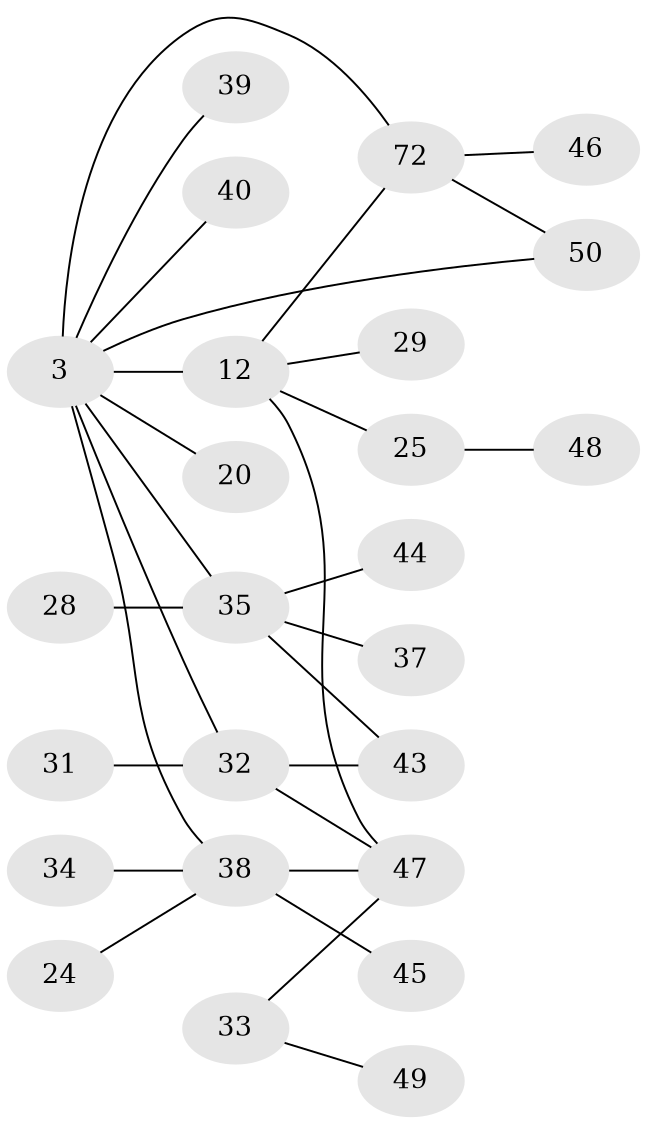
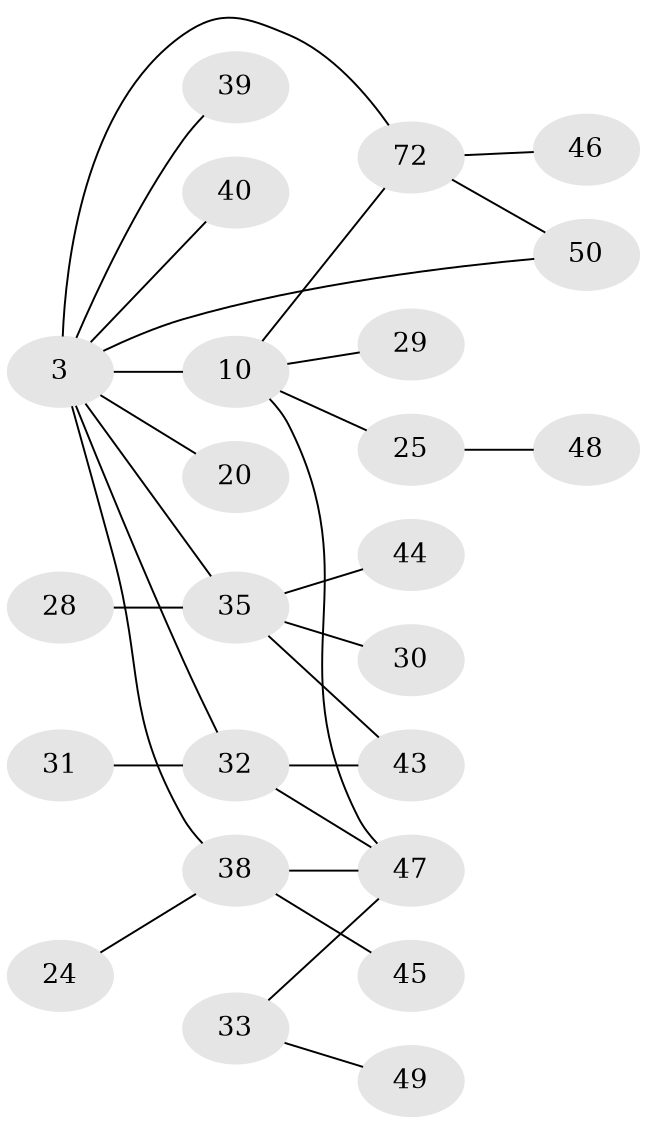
(236, 372) -> (236, 372)
(411, 660) -> (411, 660)
(60, 871) -> none
